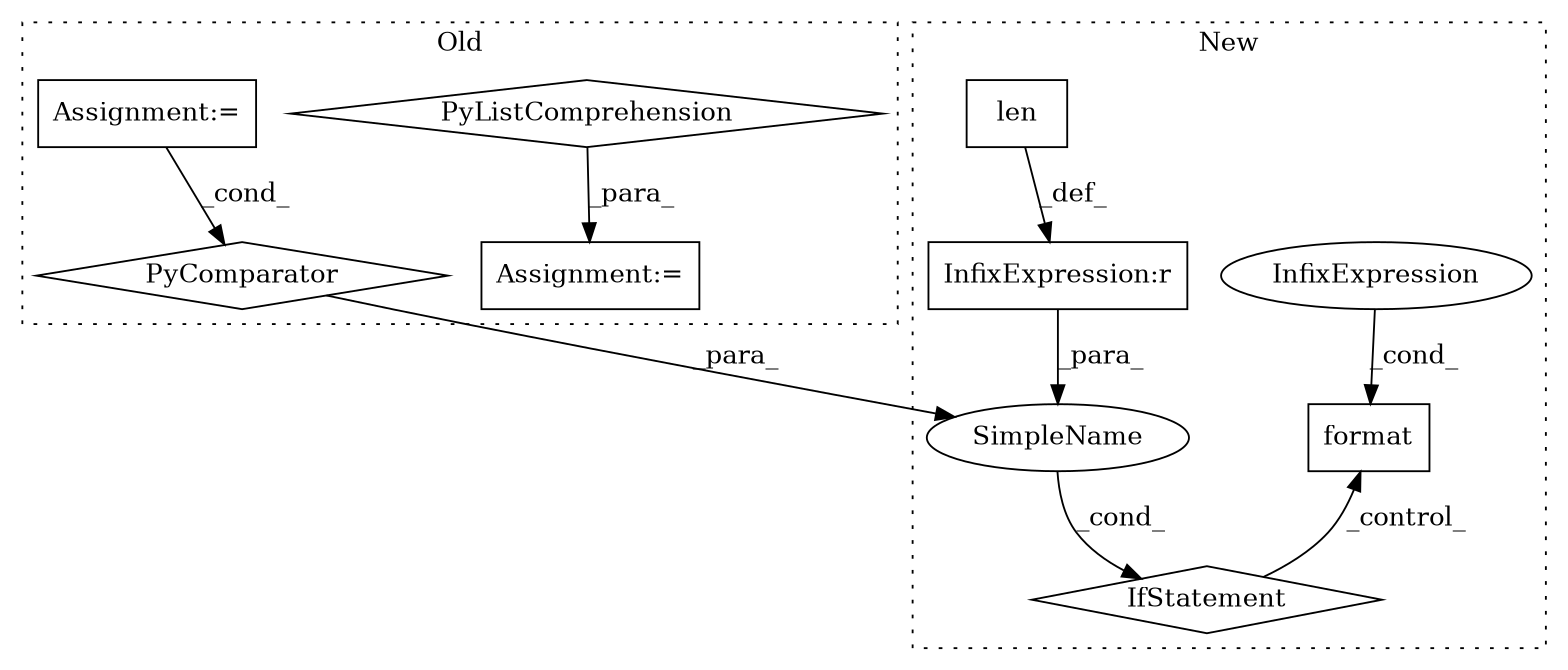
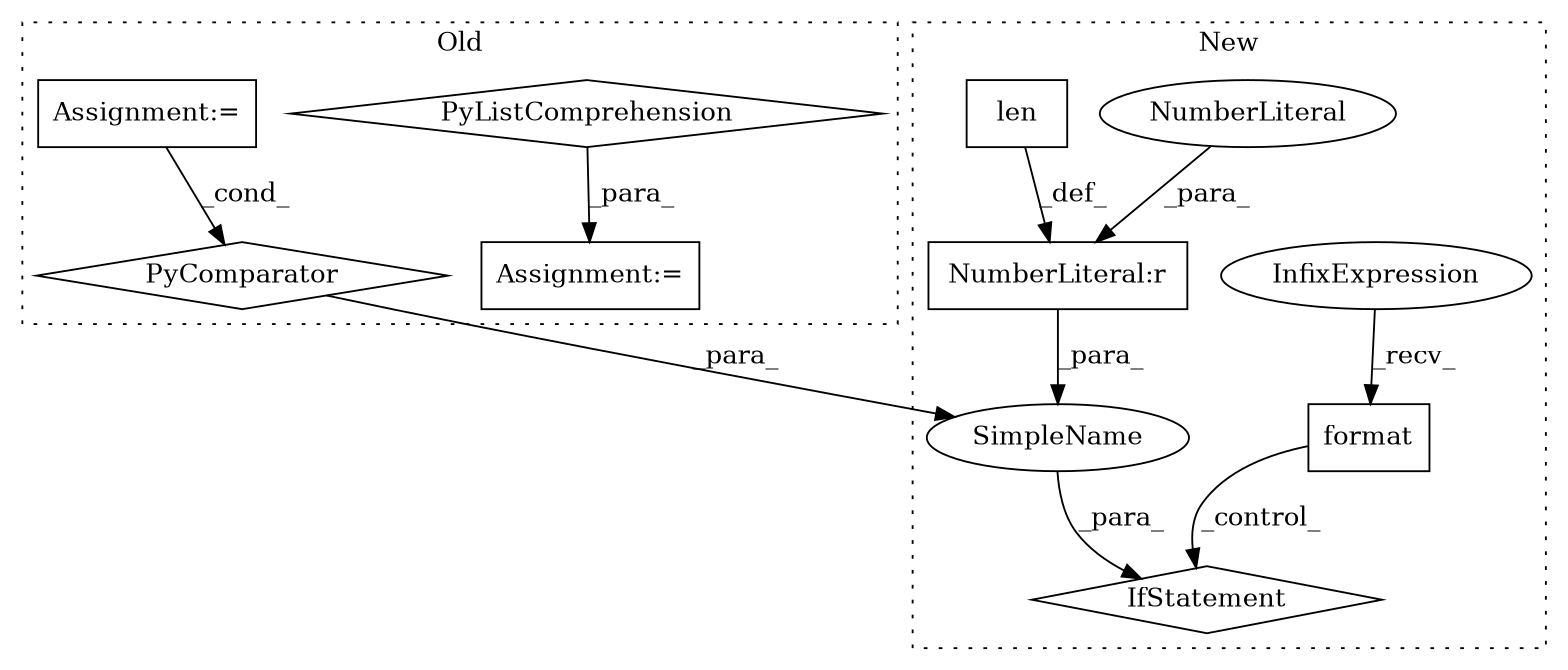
none -> (1248, 114)
(1058, 276) -> (1058, 276)
(1415, 357) -> (1415, 357)
(1121, 519) -> (1121, 519)
(1318, 542) -> (1229, 477)
